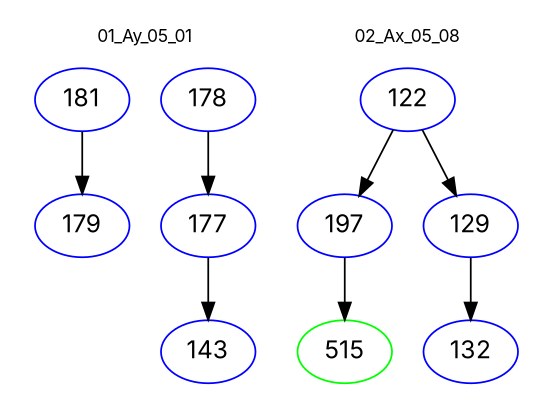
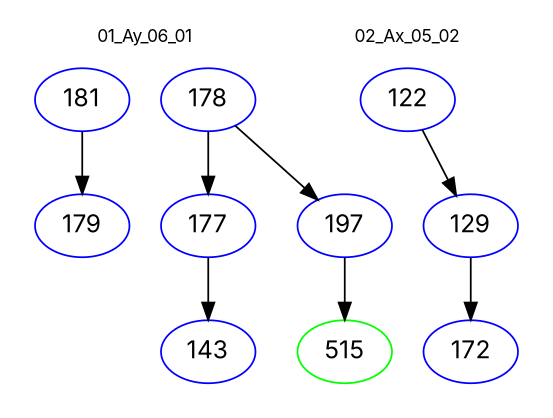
(145, 38) -> (145, 38)
(408, 38) -> (408, 38)
(380, 155) -> (258, 146)
(471, 352) -> (471, 352)
